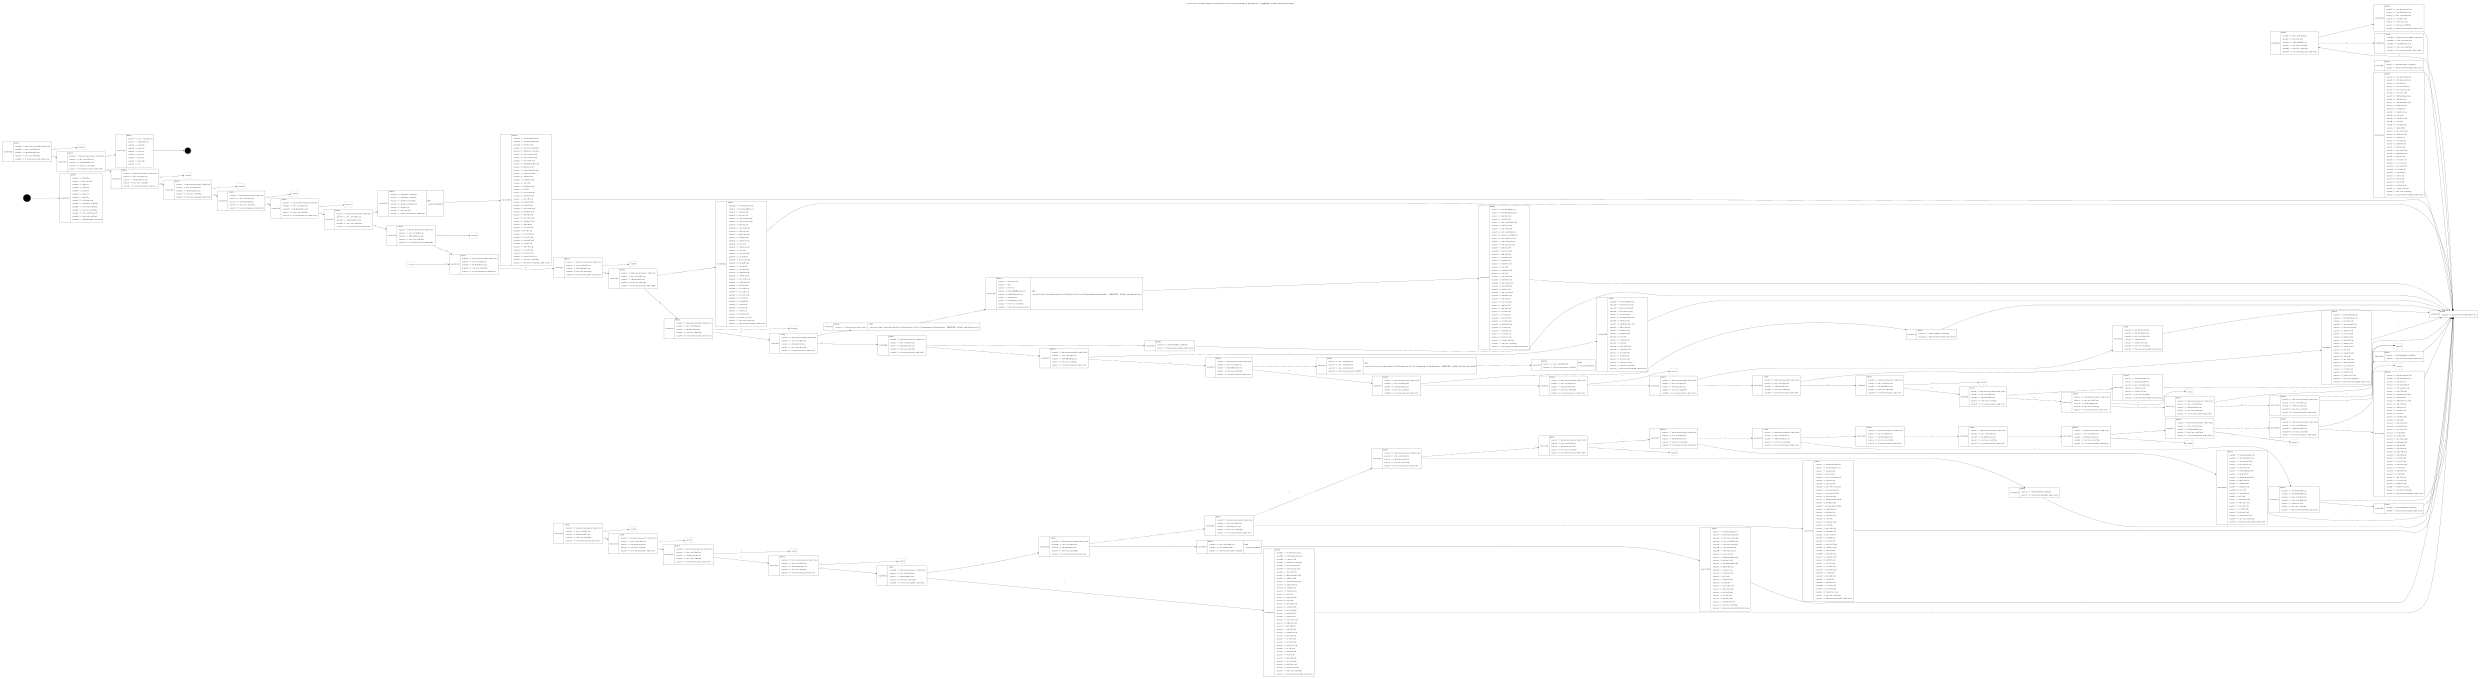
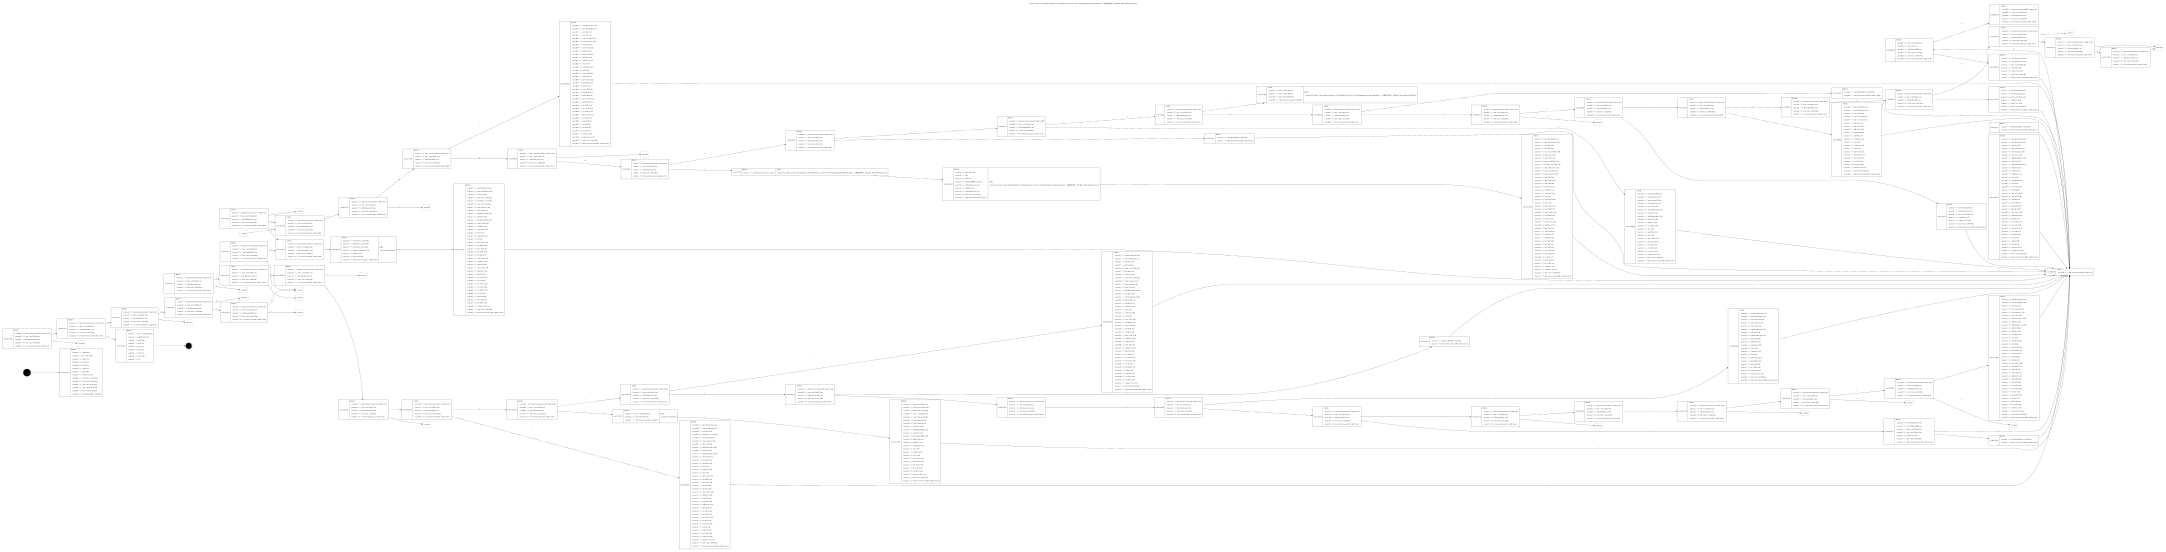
(267, 205) -> (277, 292)
(379, 227) -> (272, 234)
(2399, 356) -> none
(1563, 365) -> none
(1983, 382) -> none
none -> (1599, 426)
(1674, 453) -> none
